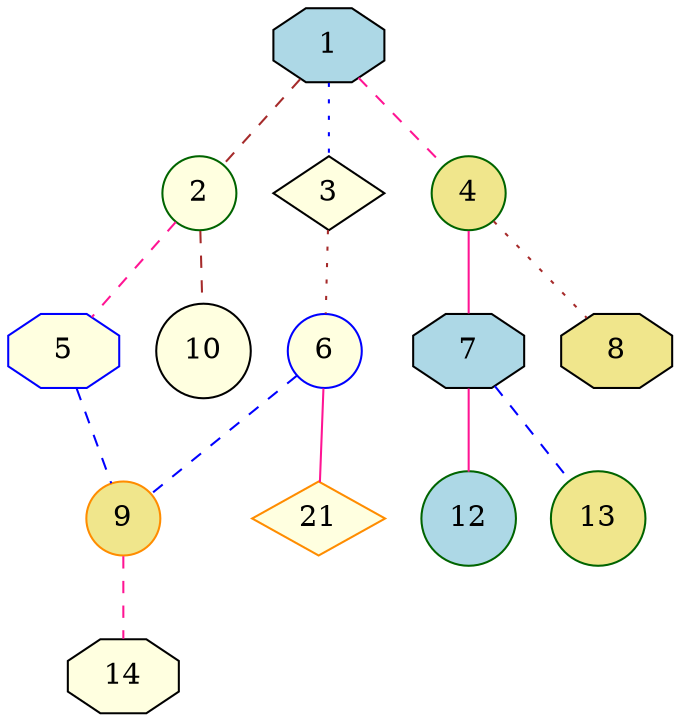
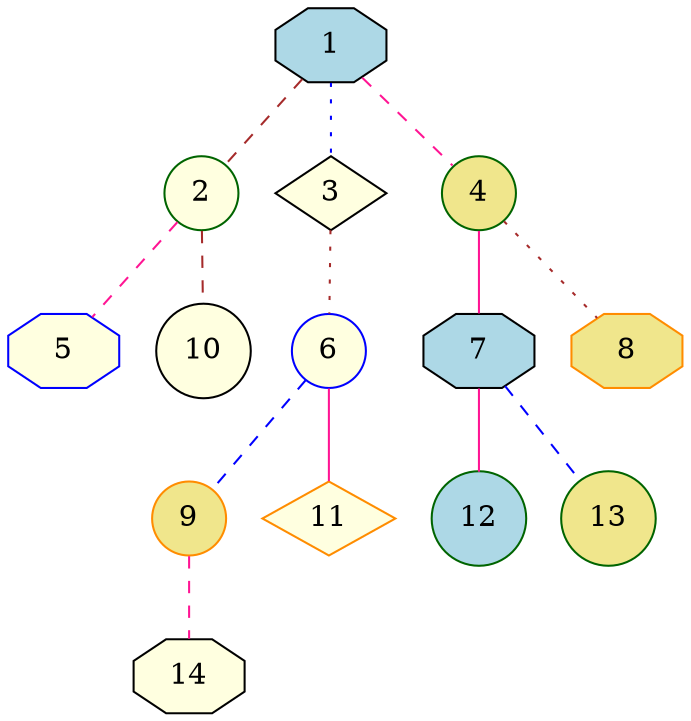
(617, 351) -> (627, 351)
(94, 436) -> none
(319, 518) -> (329, 518)
